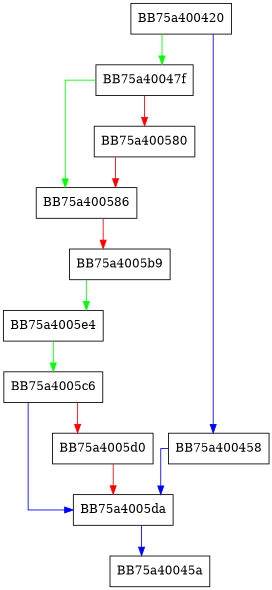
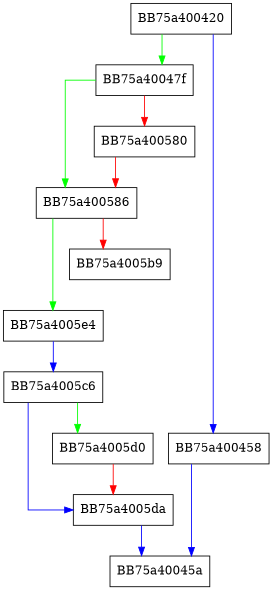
(86, 291) -> (53, 260)
(53, 352) -> (53, 352)
(78, 413) -> (78, 413)
(161, 463) -> (191, 506)
